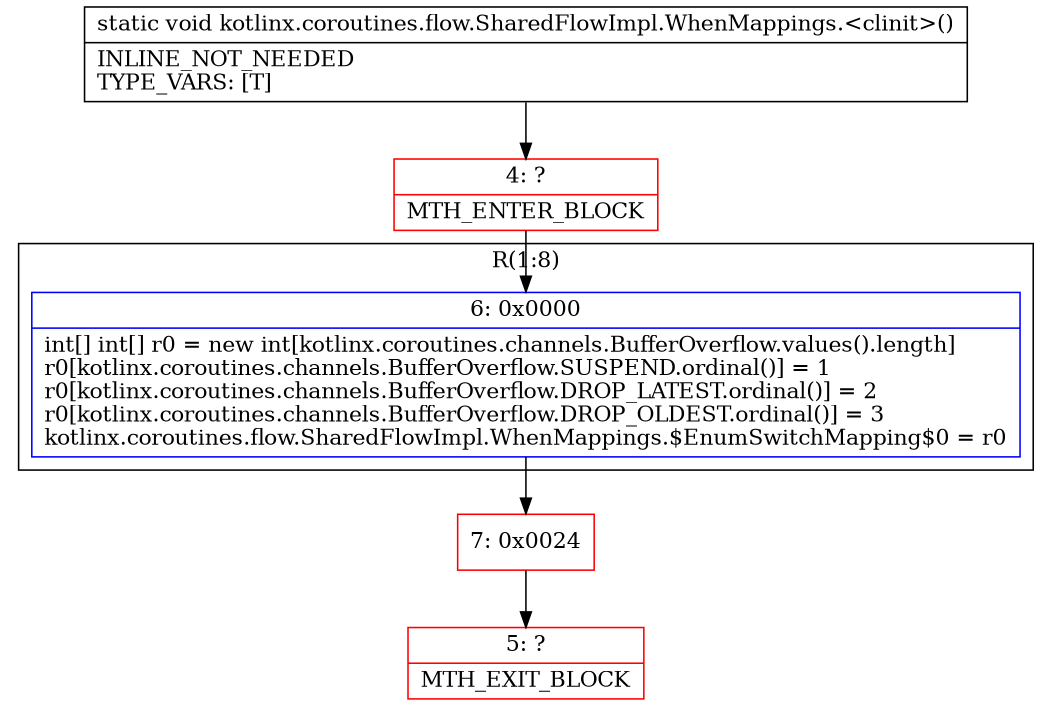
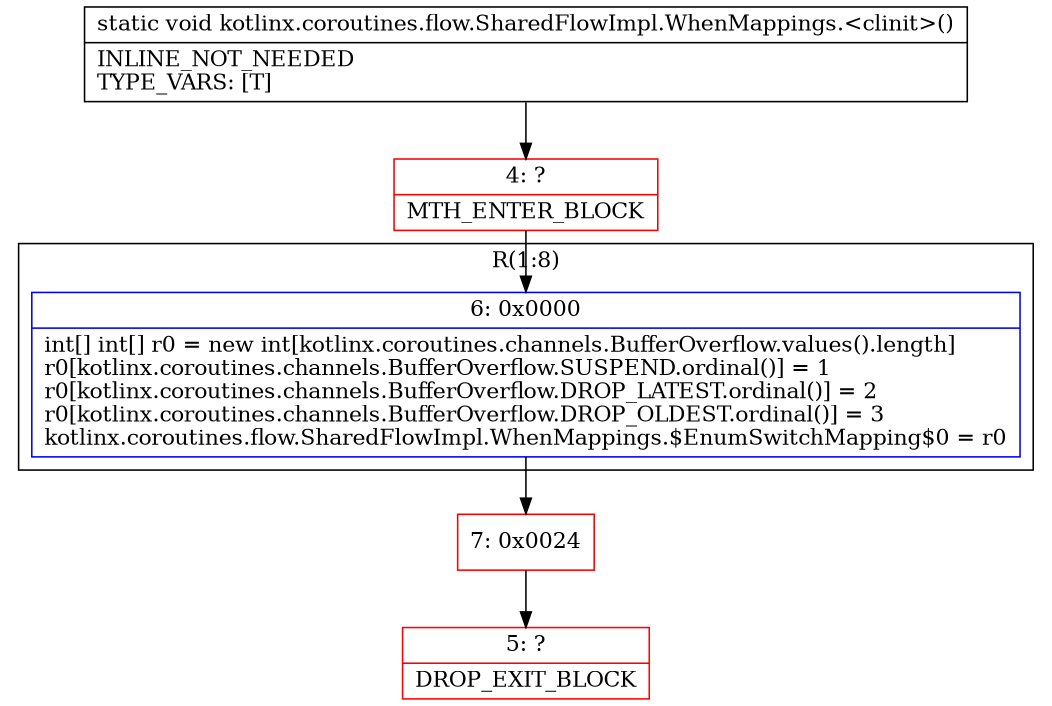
(526, 680) -> (526, 680)
